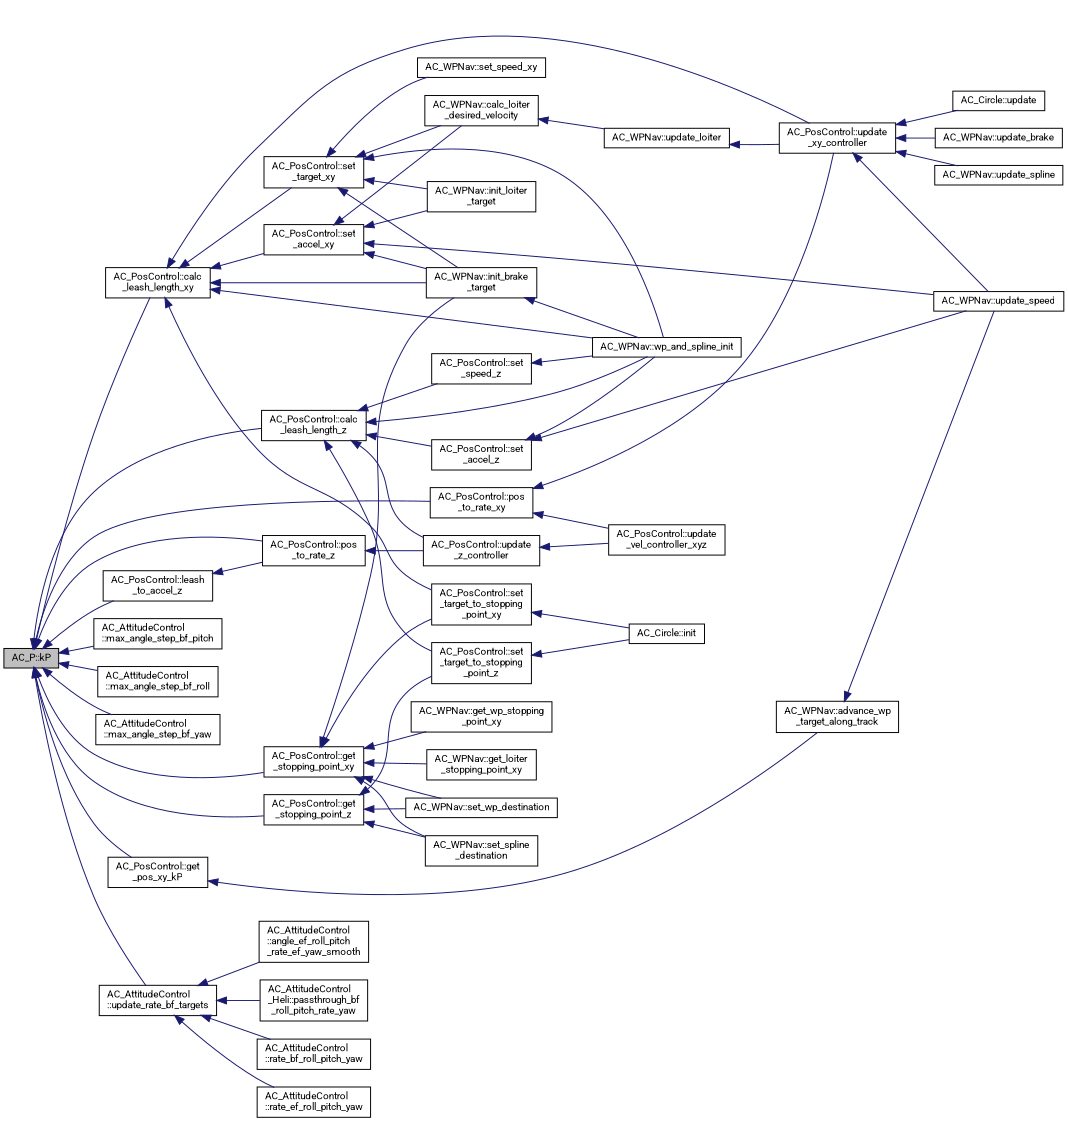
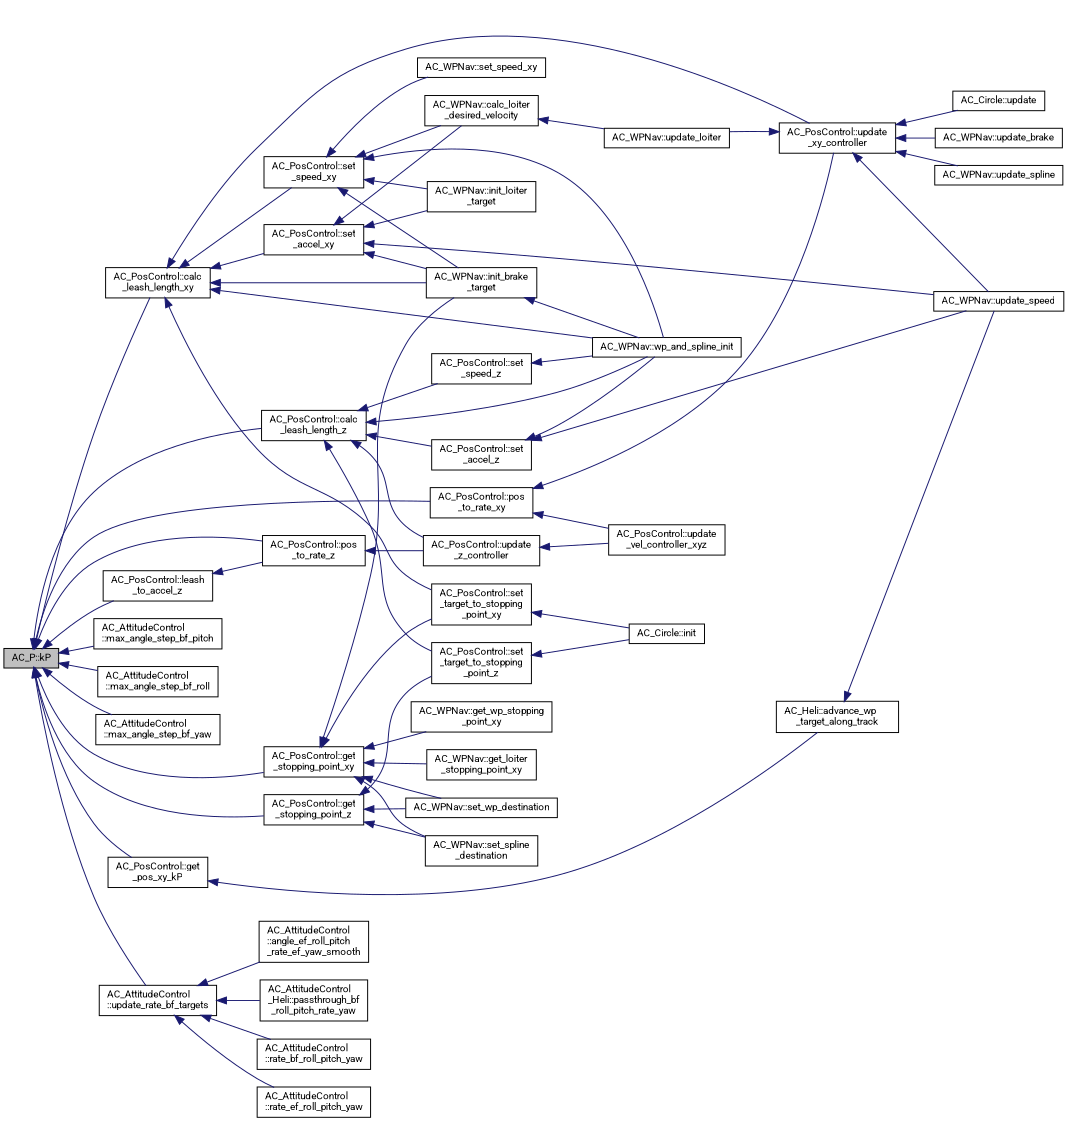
(759, 145) -> (749, 131)
(314, 172) -> (314, 172)
(837, 717) -> (837, 717)
